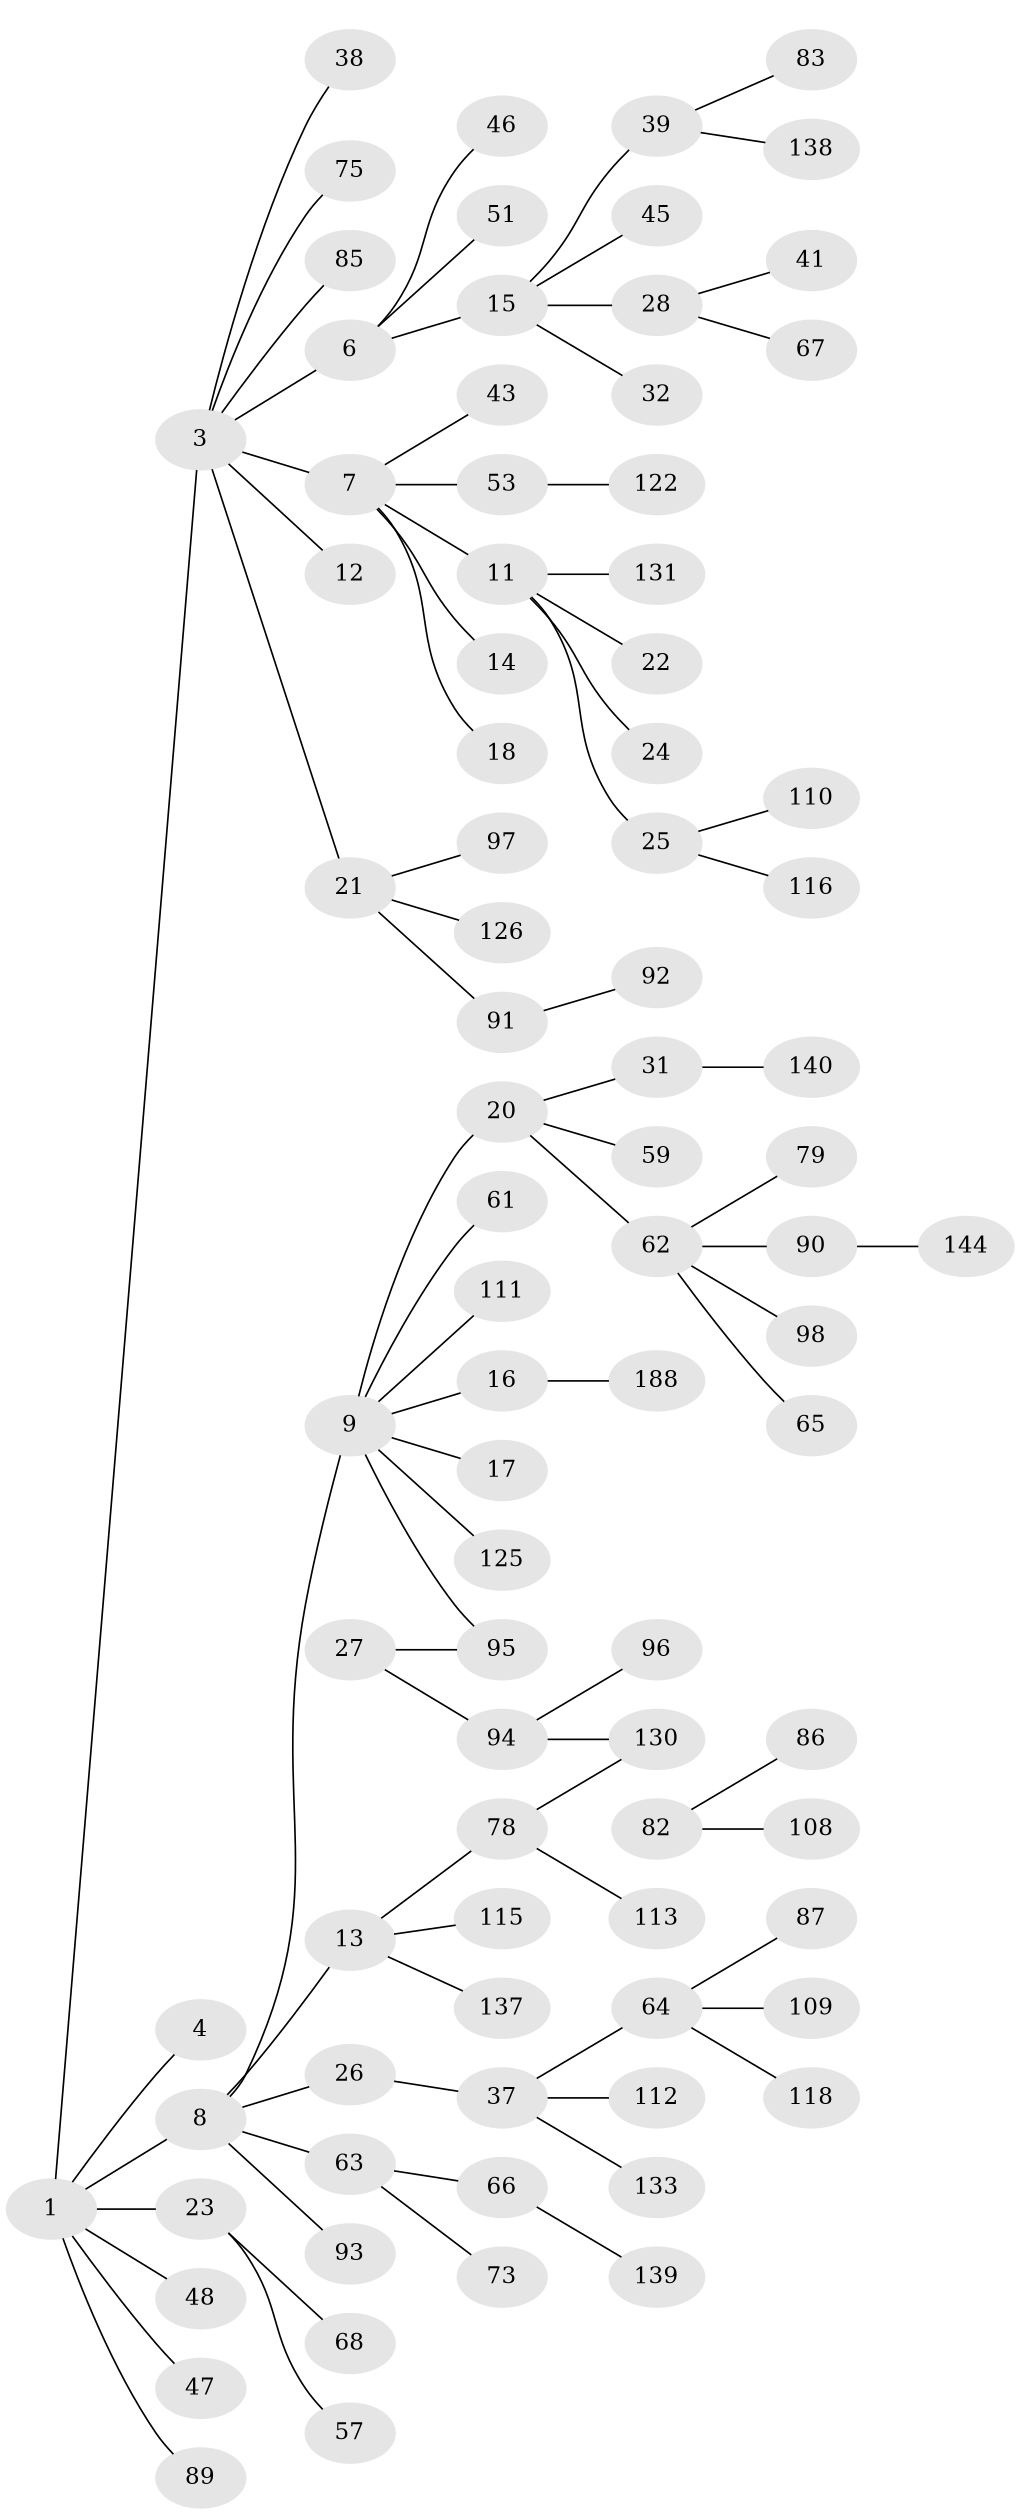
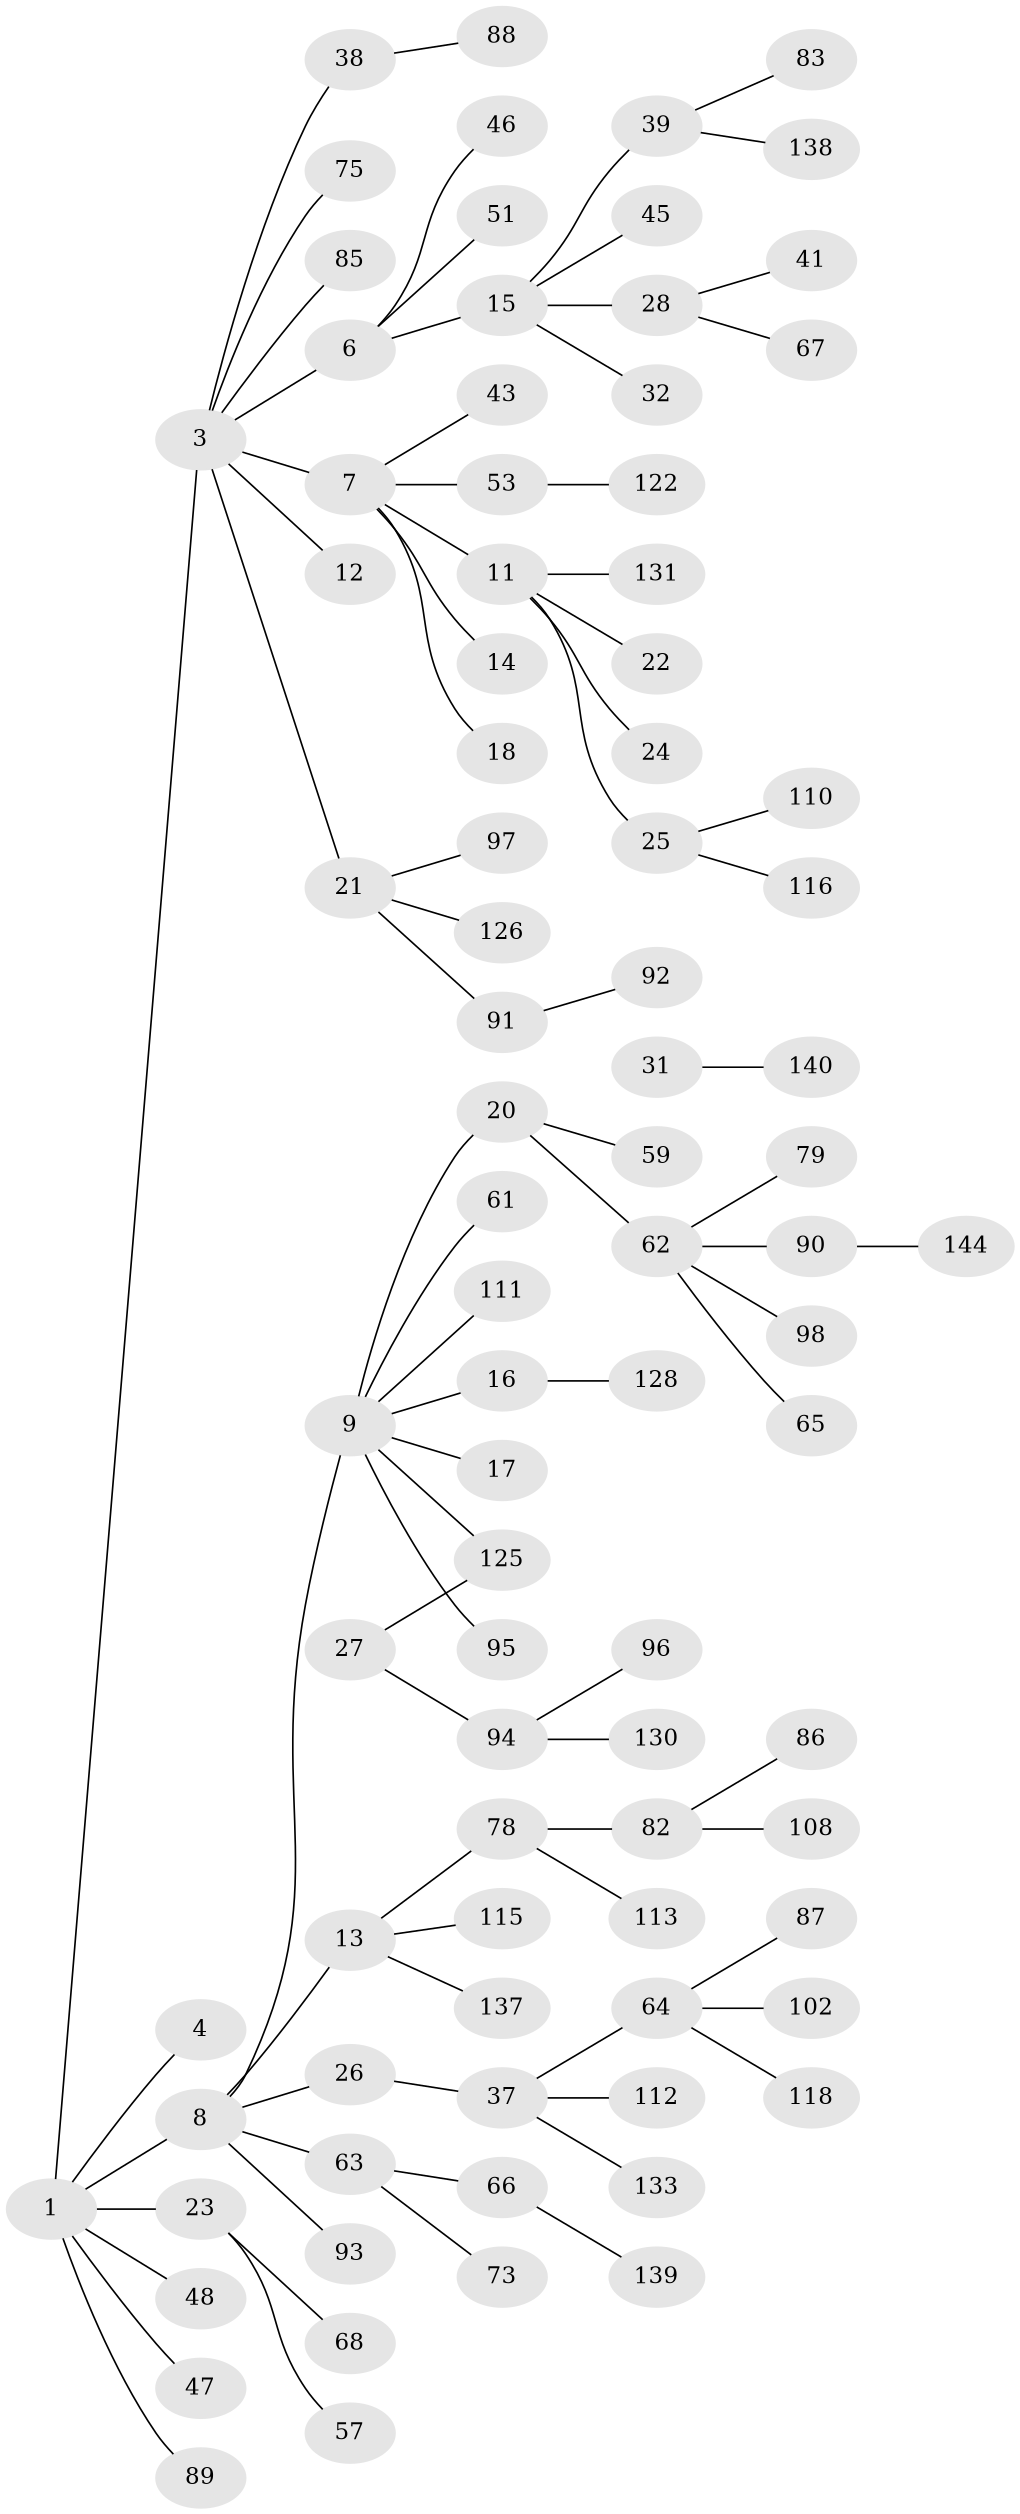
none -> (502, 37)
(579, 1090) -> none
(657, 1381) -> (657, 1381)
(426, 1650) -> (426, 1605)
(579, 1784) -> (580, 1829)
(812, 2008) -> (812, 2008)
